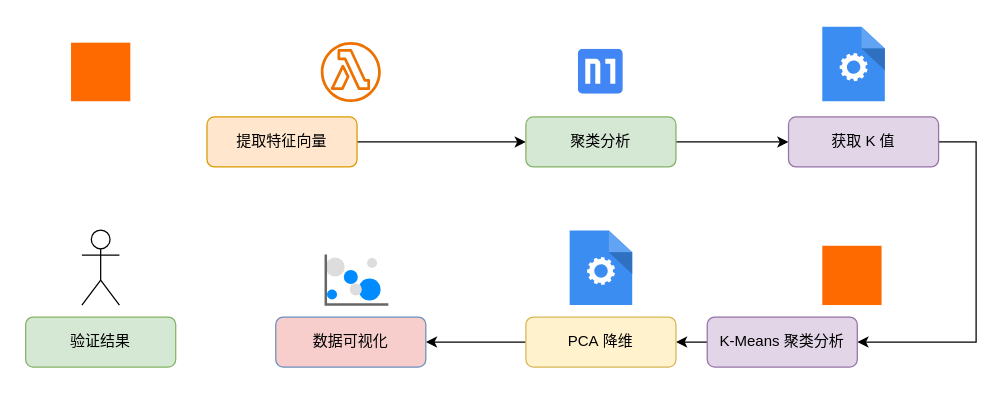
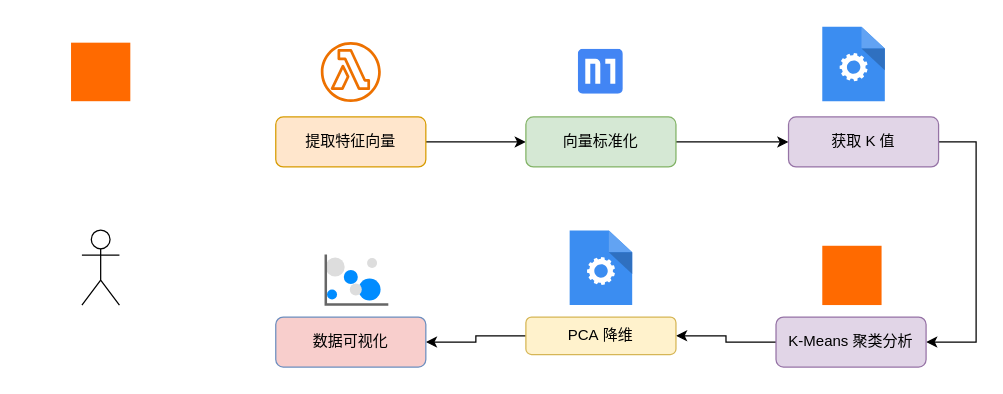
(282, 142) -> (351, 142)
(601, 142) -> (601, 142)
(101, 342) -> none
(601, 342) -> (601, 336)
(782, 342) -> (851, 342)
